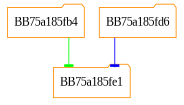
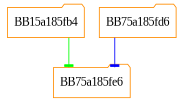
(46, 23) -> (46, 23)
(92, 83) -> (92, 83)
